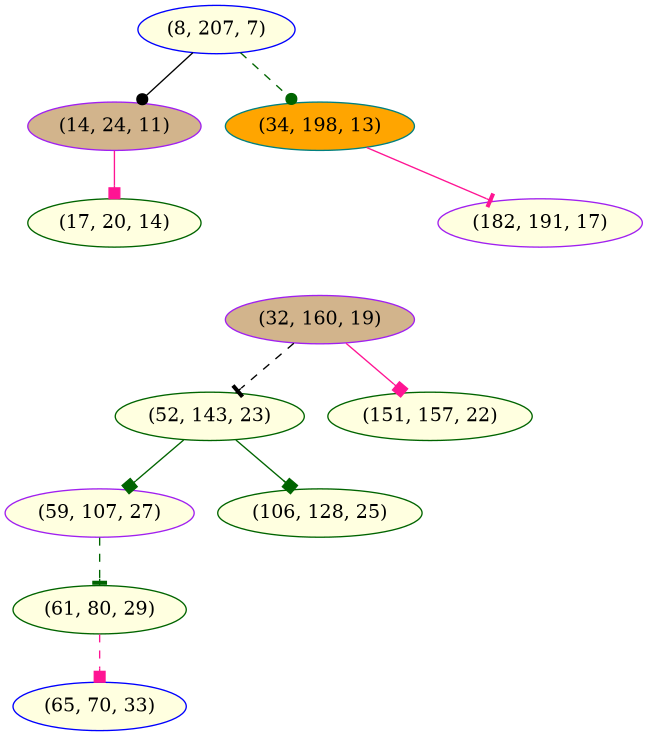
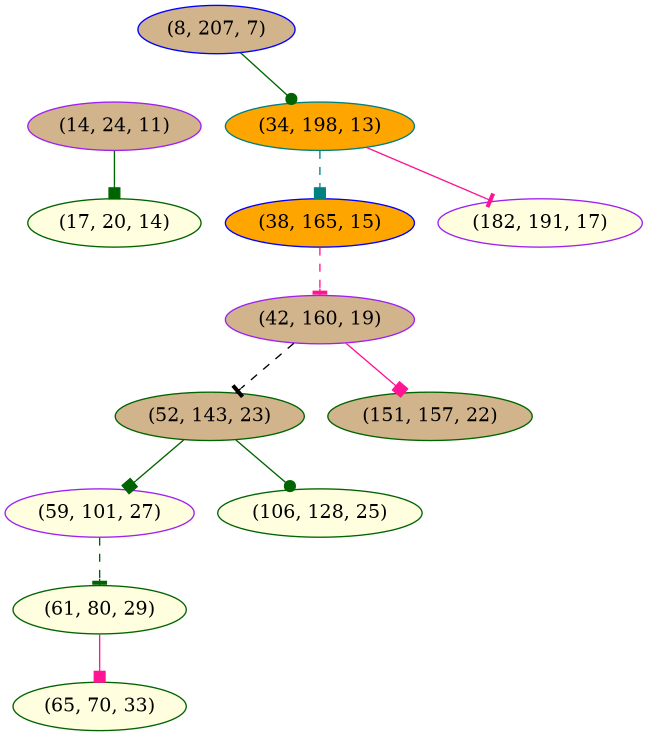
(216, 30) -> (216, 30)
(170, 74) -> none
(264, 74) -> (264, 74)
(114, 168) -> (114, 168)
none -> (320, 223)
(320, 320) -> (320, 320)
(210, 416) -> (210, 416)
(430, 416) -> (430, 416)
(261, 461) -> (261, 461)
(100, 513) -> (100, 513)
(100, 652) -> (100, 652)
(100, 706) -> (100, 706)
